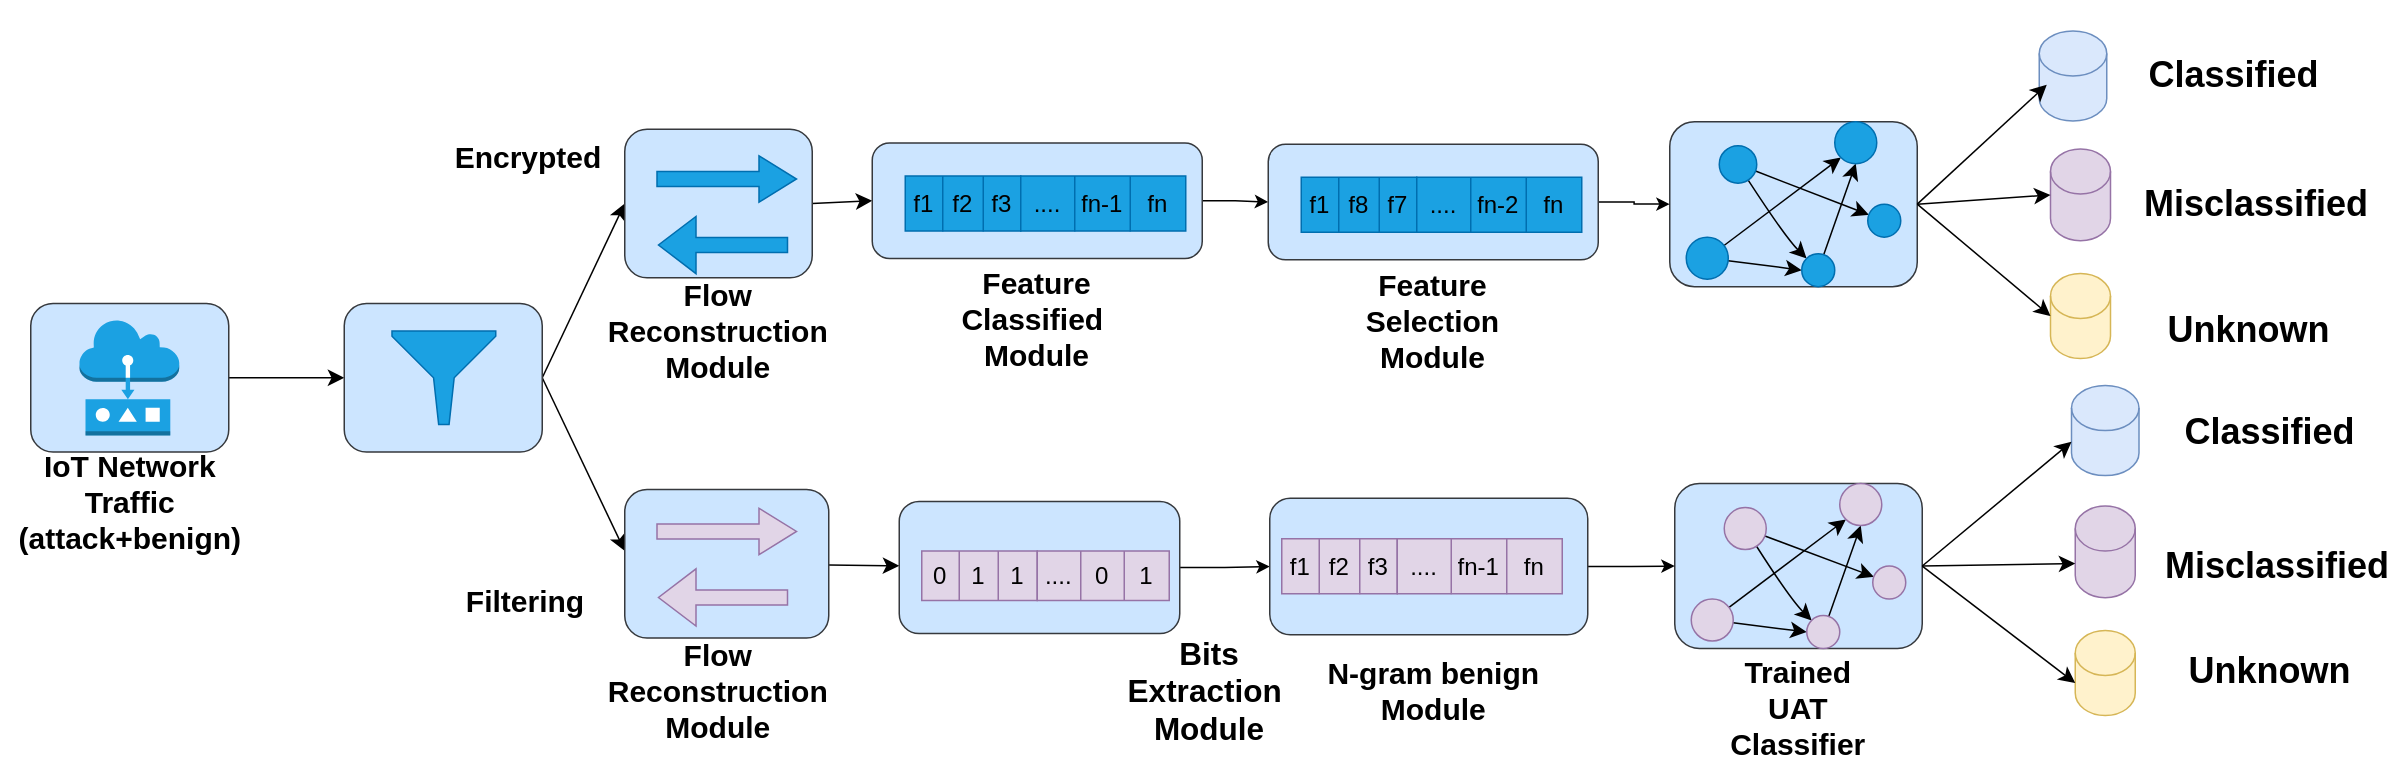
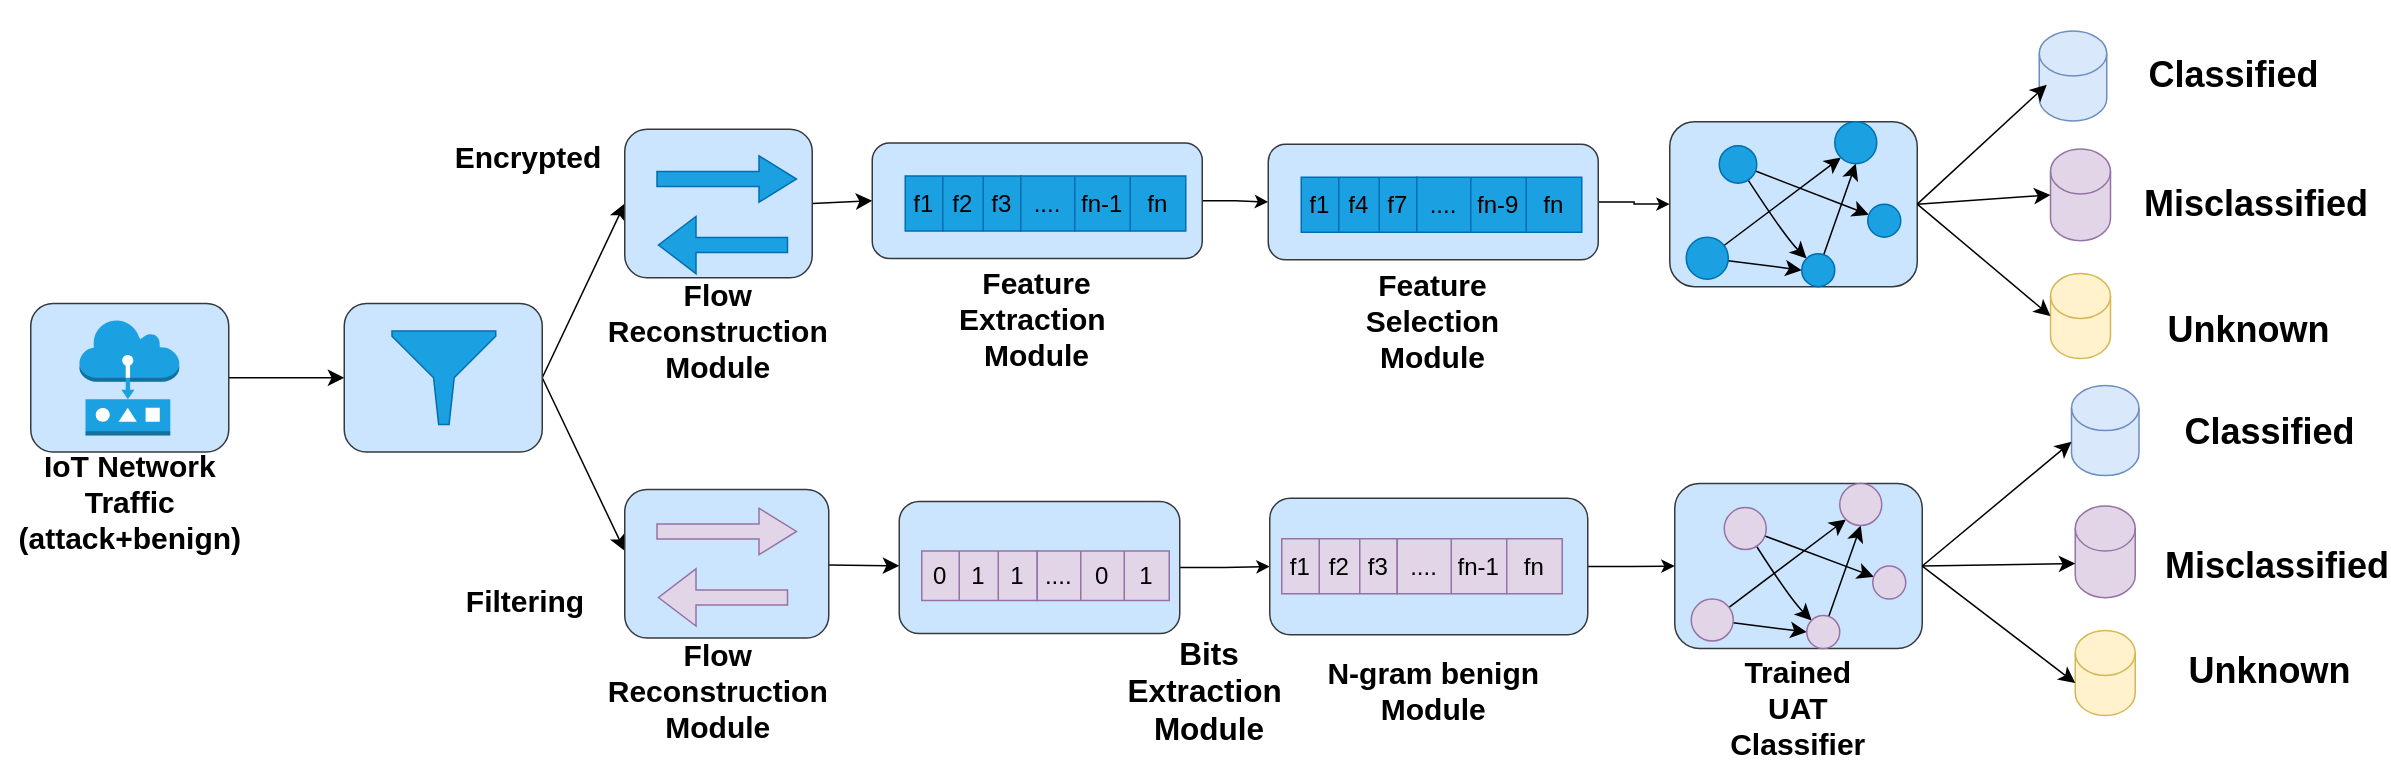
(1359, 205) -> (1359, 205)
(1499, 205) -> (1499, 205)
(1037, 319) -> (1037, 319)
